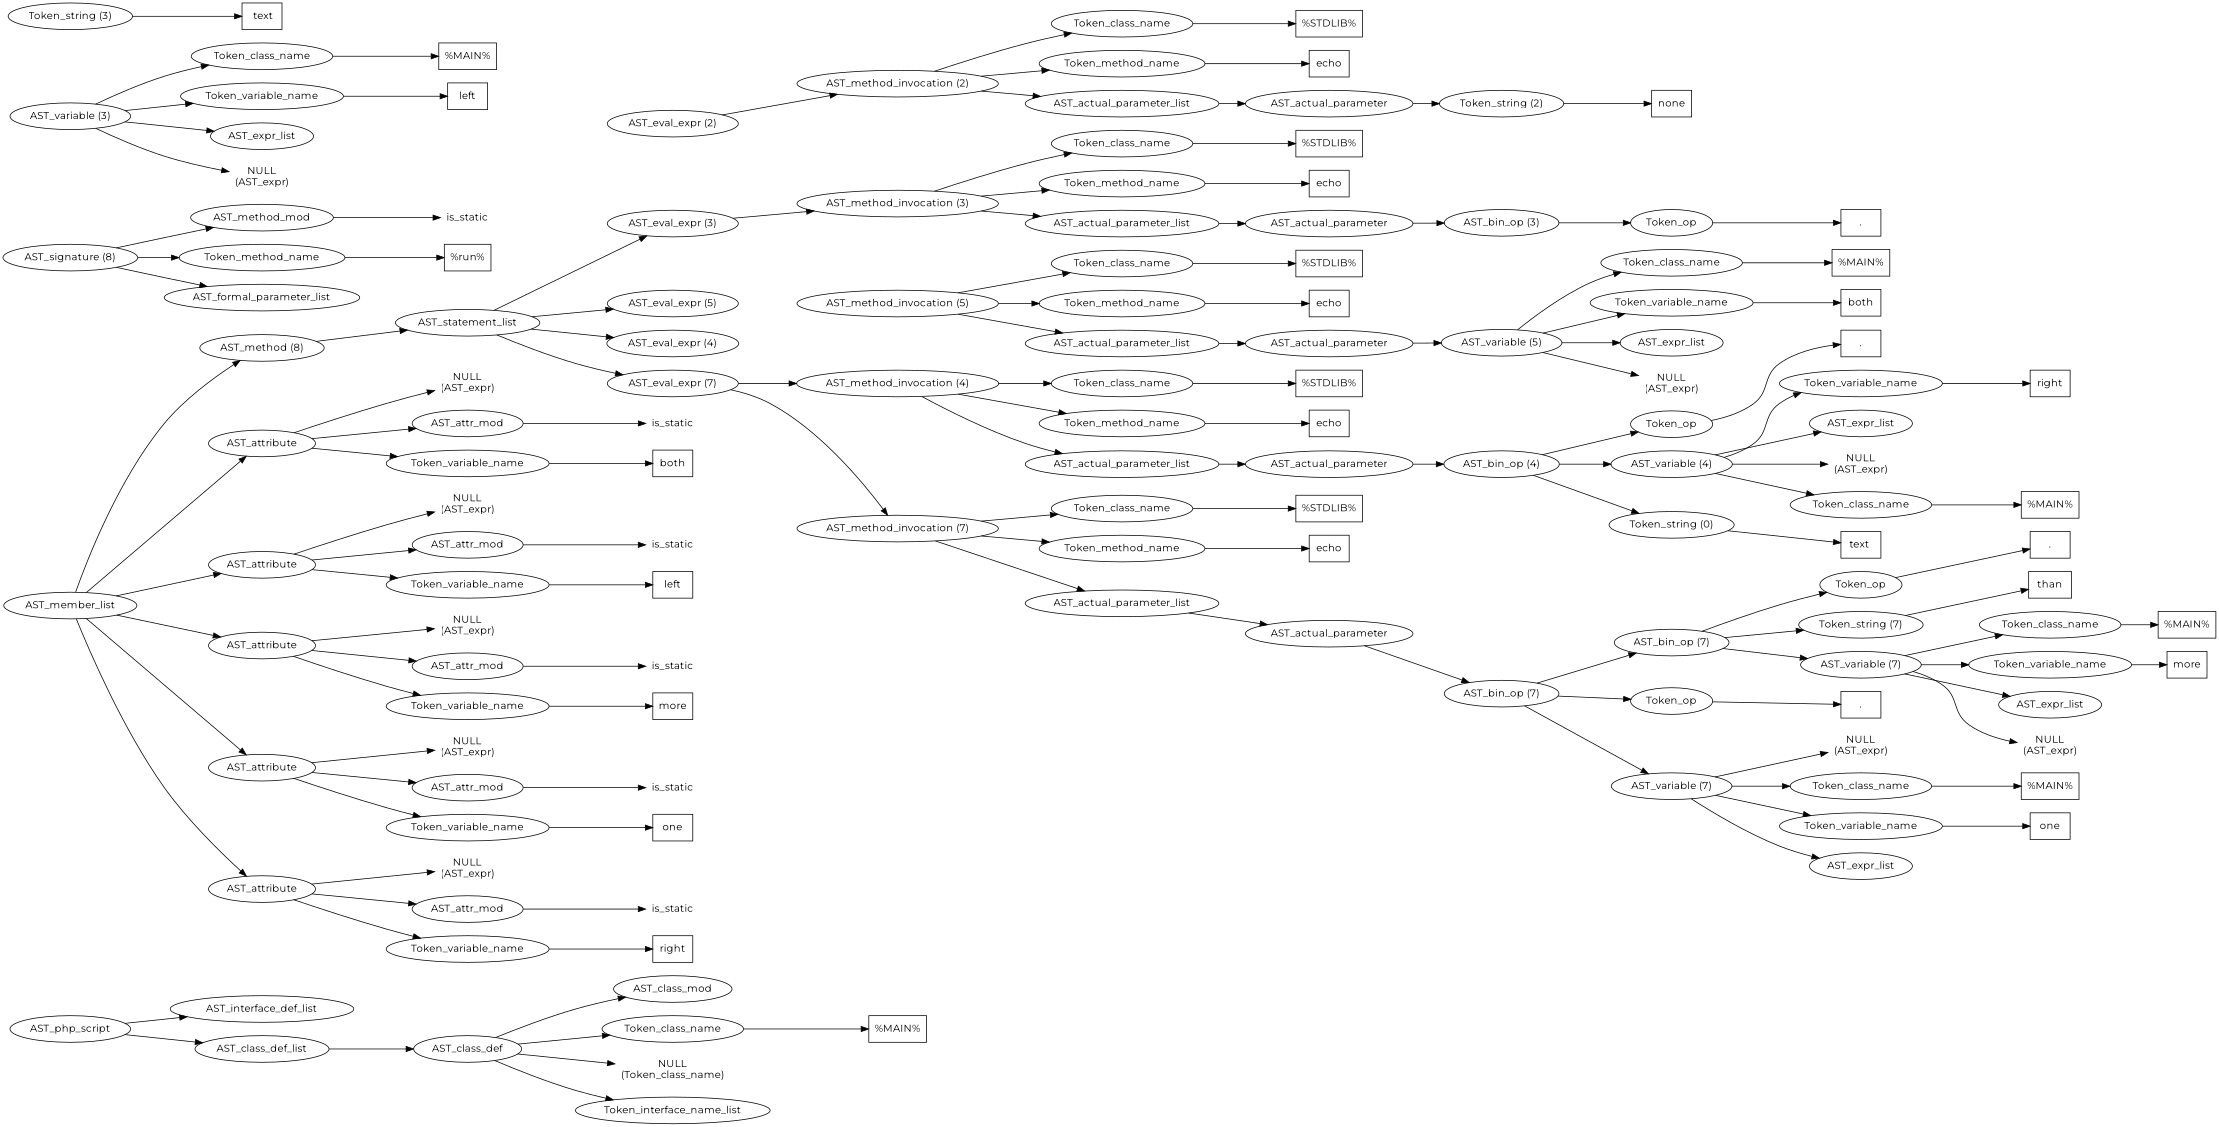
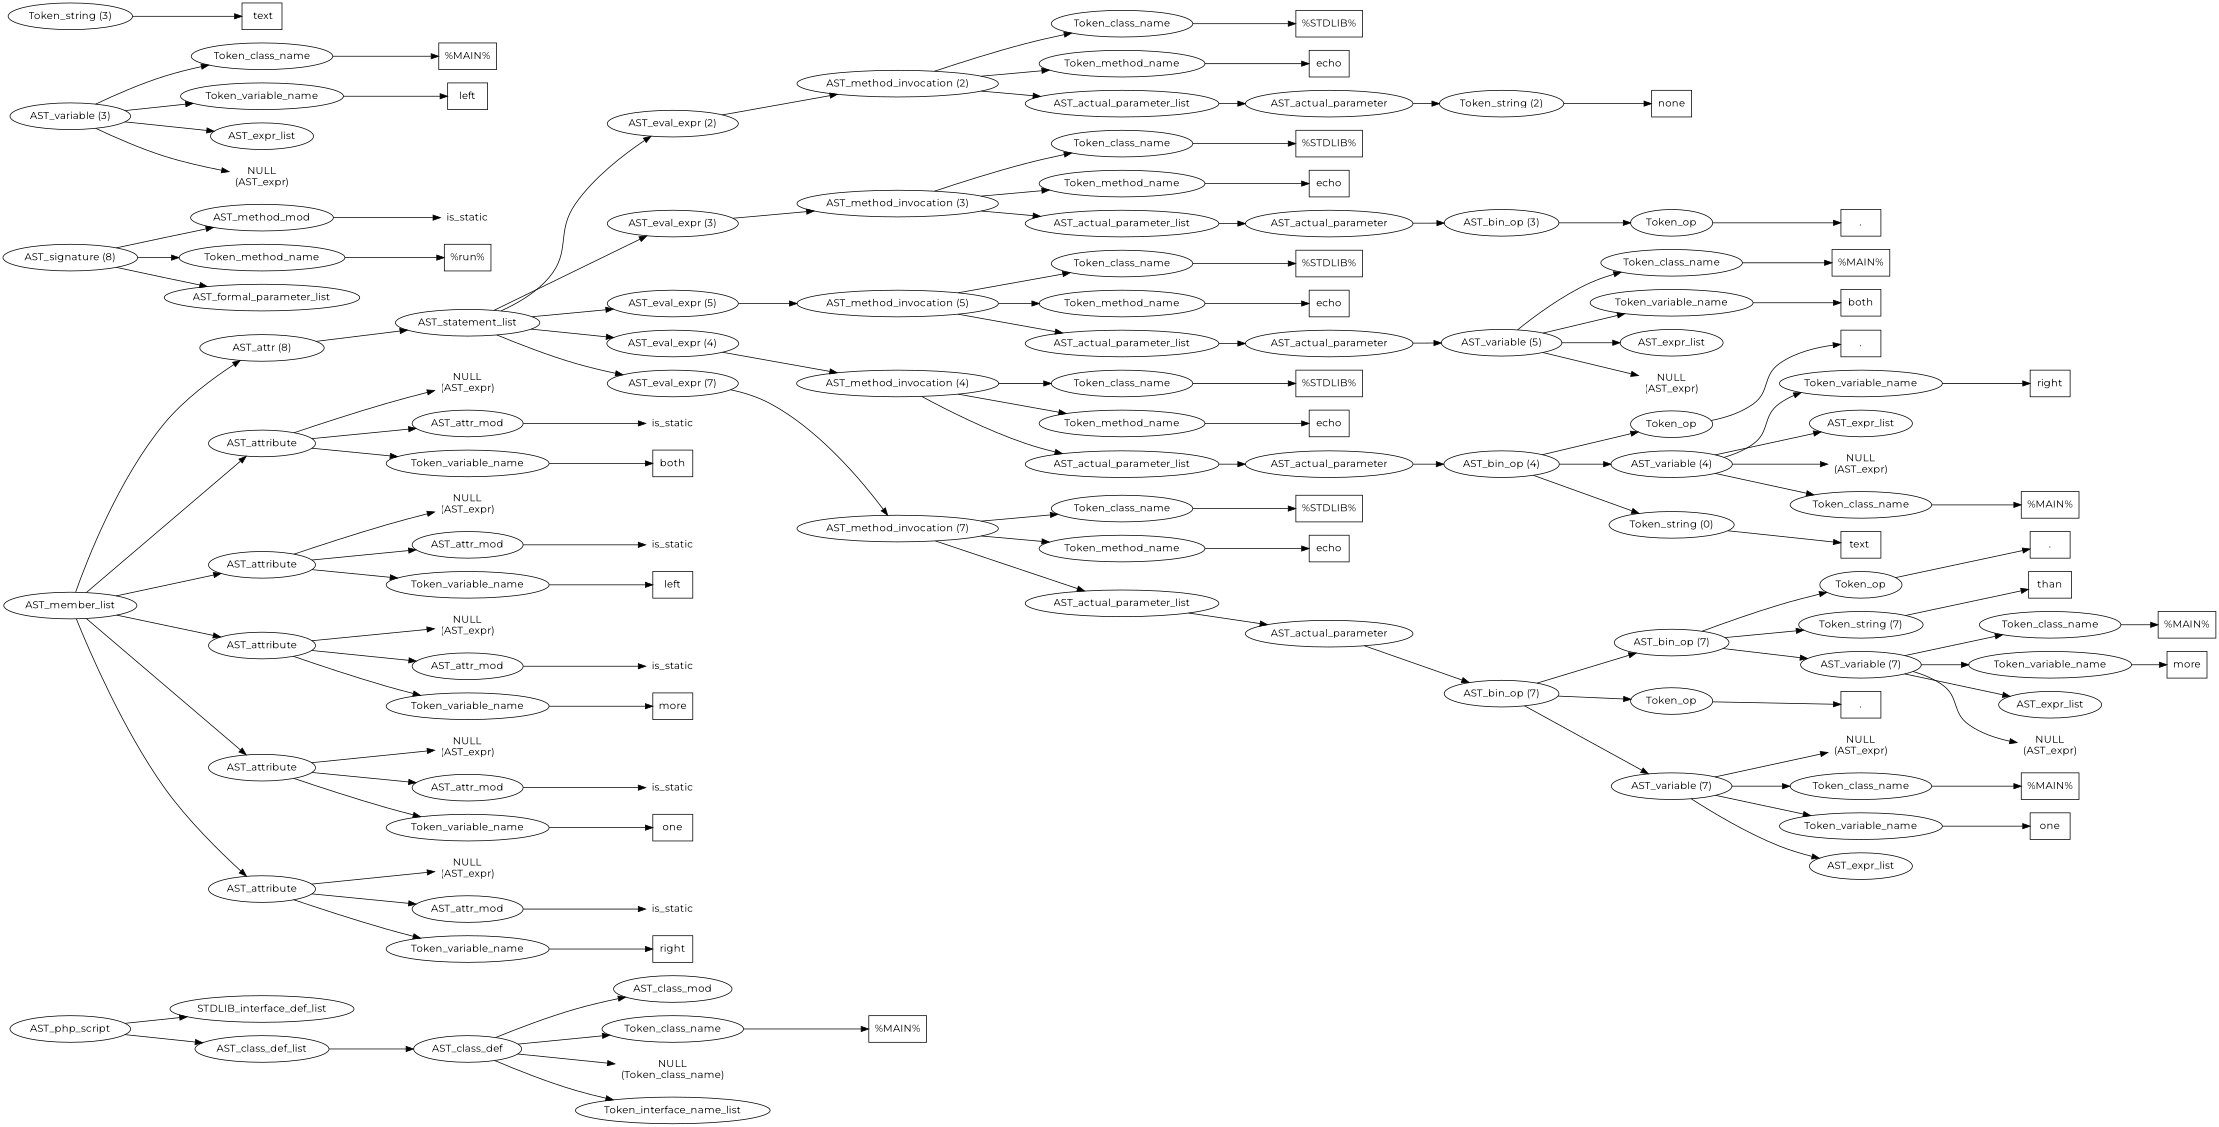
none -> (566, 224)
none -> (764, 304)
(262, 348) -> (262, 348)
(764, 383) -> (776, 362)
(262, 1009) -> (262, 1009)
